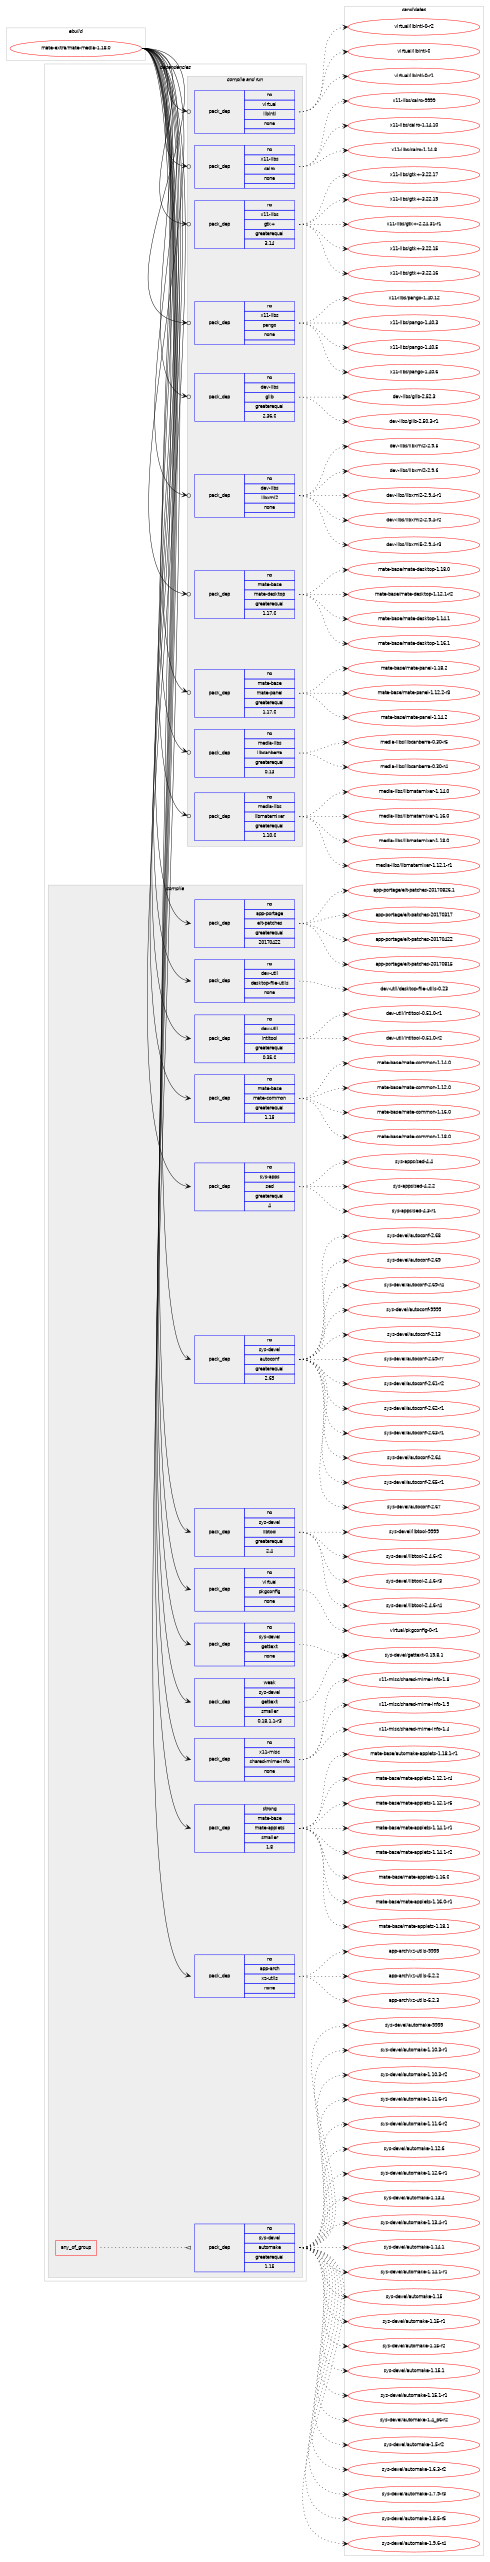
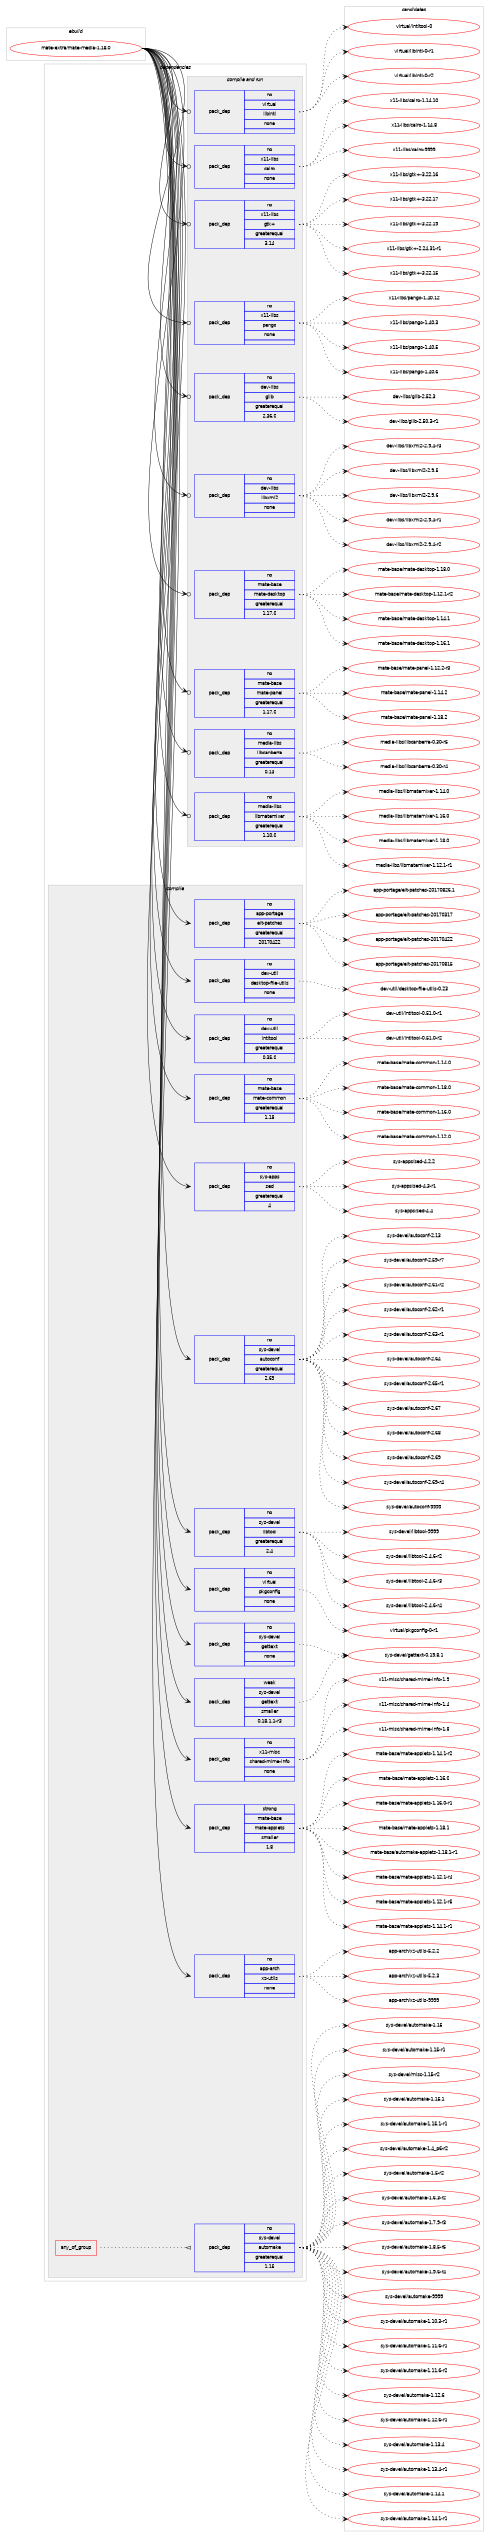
(414, 52) -> (414, 27)
(414, 545) -> (414, 446)
(414, 2075) -> none
(414, 2346) -> (414, 2075)
